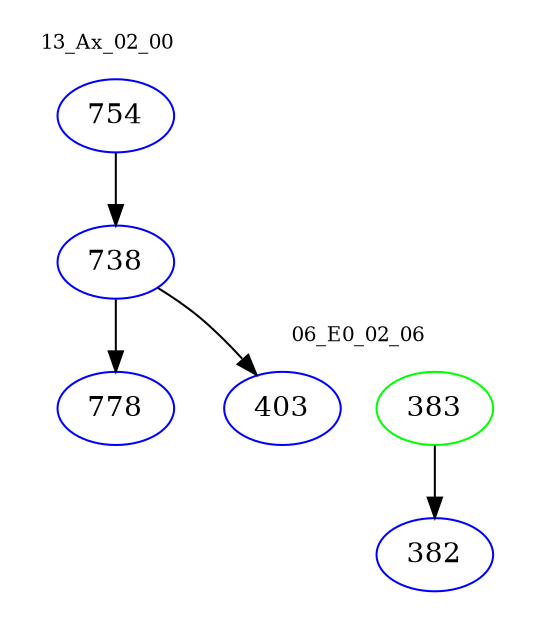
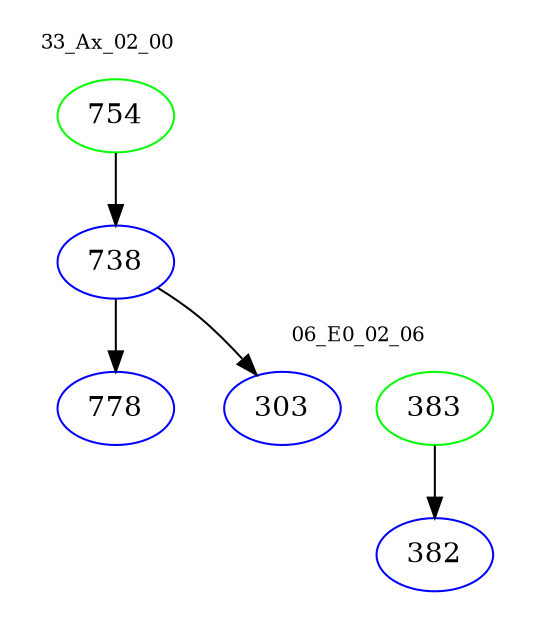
(108, 44) -> (108, 44)
(116, 116) -> (116, 116)
(282, 408) -> (282, 408)
